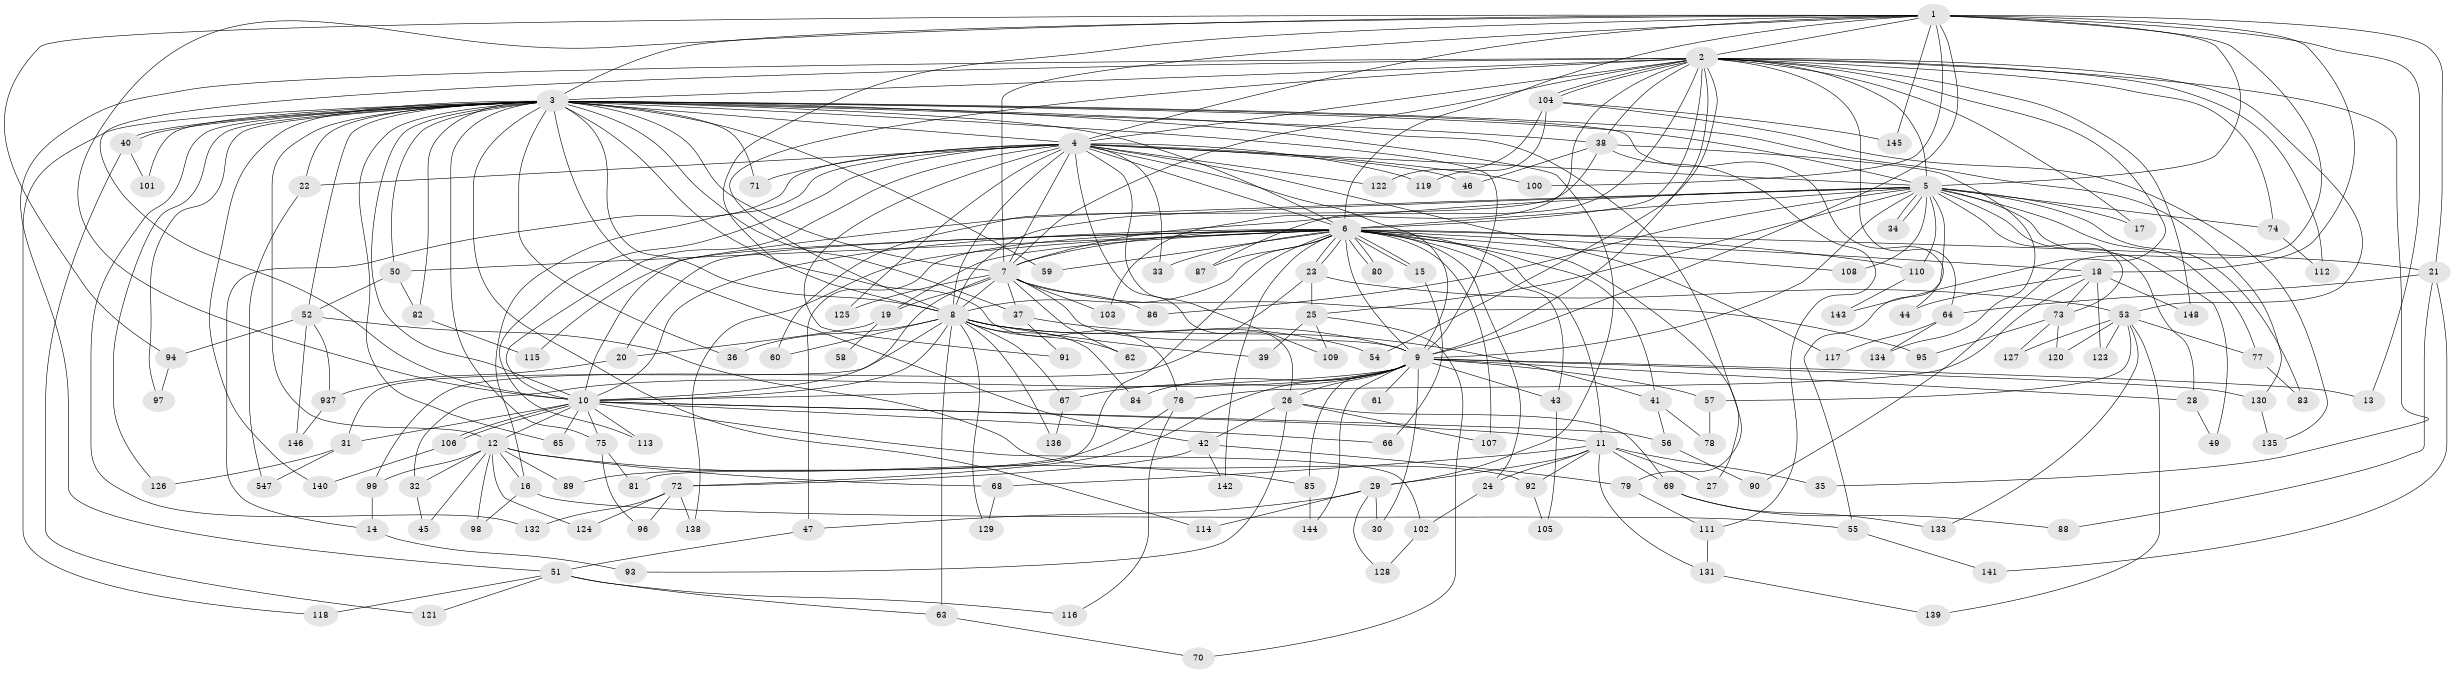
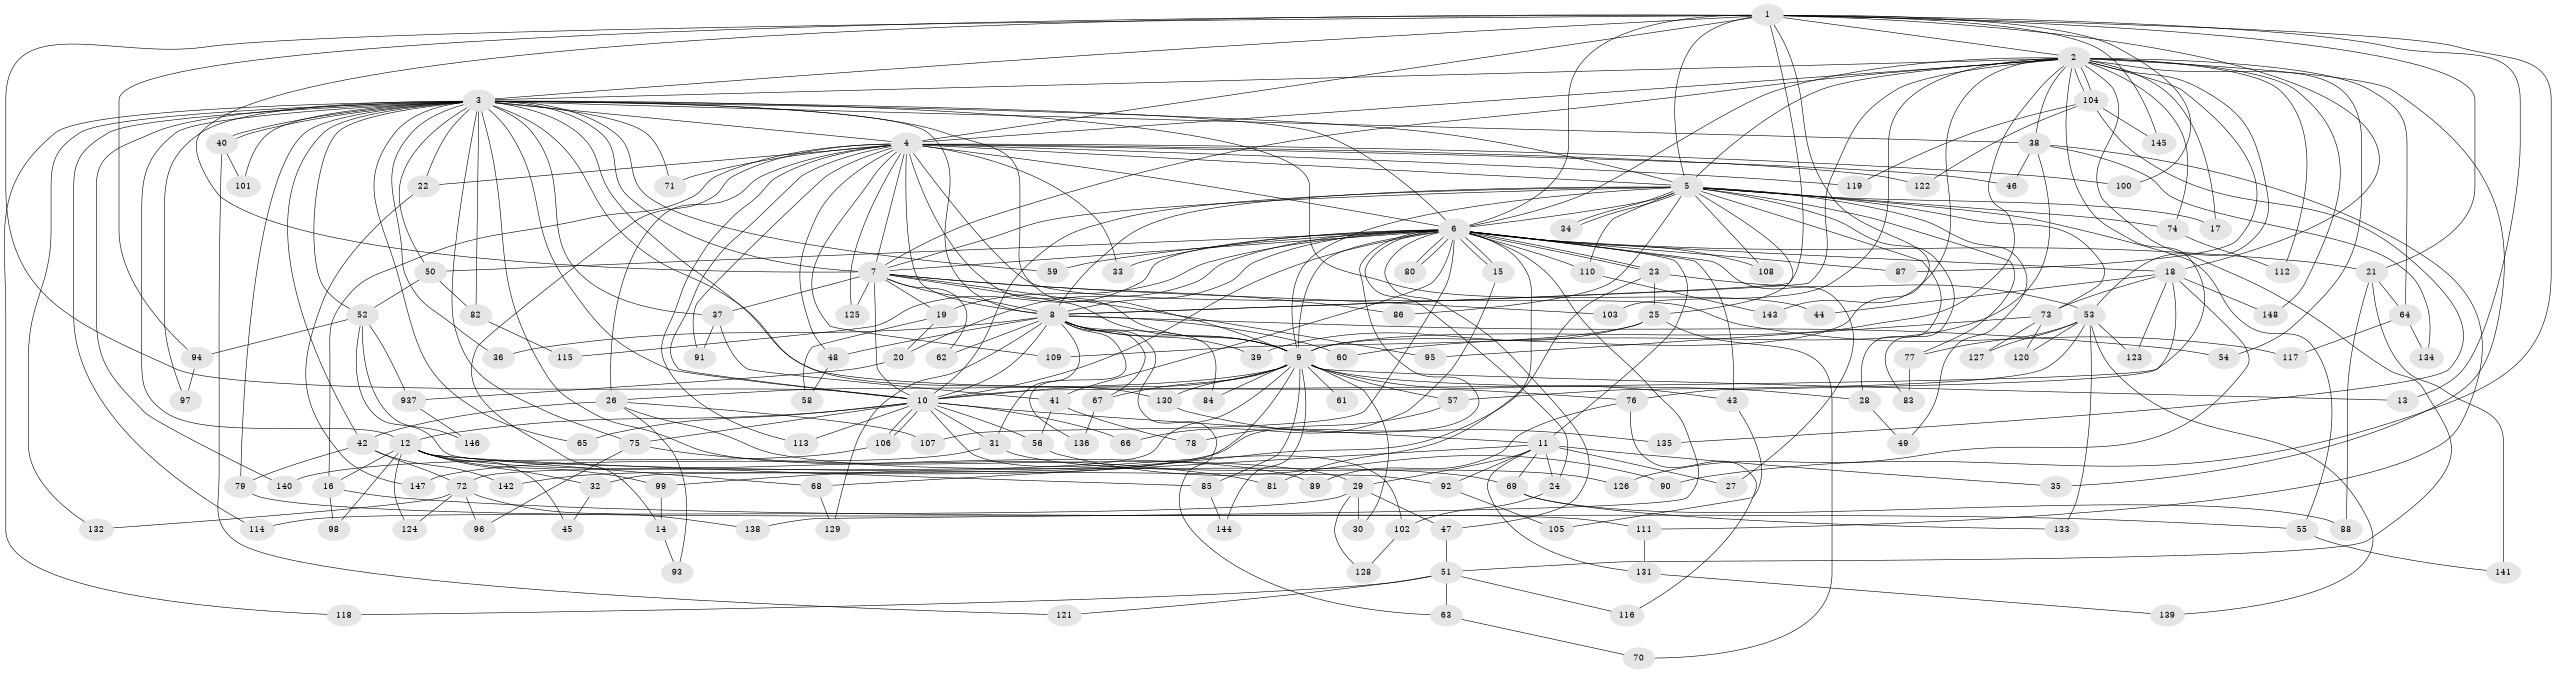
(205, 164) -> (2010, 448)
none -> (833, 358)
(264, 487) -> (418, 487)
